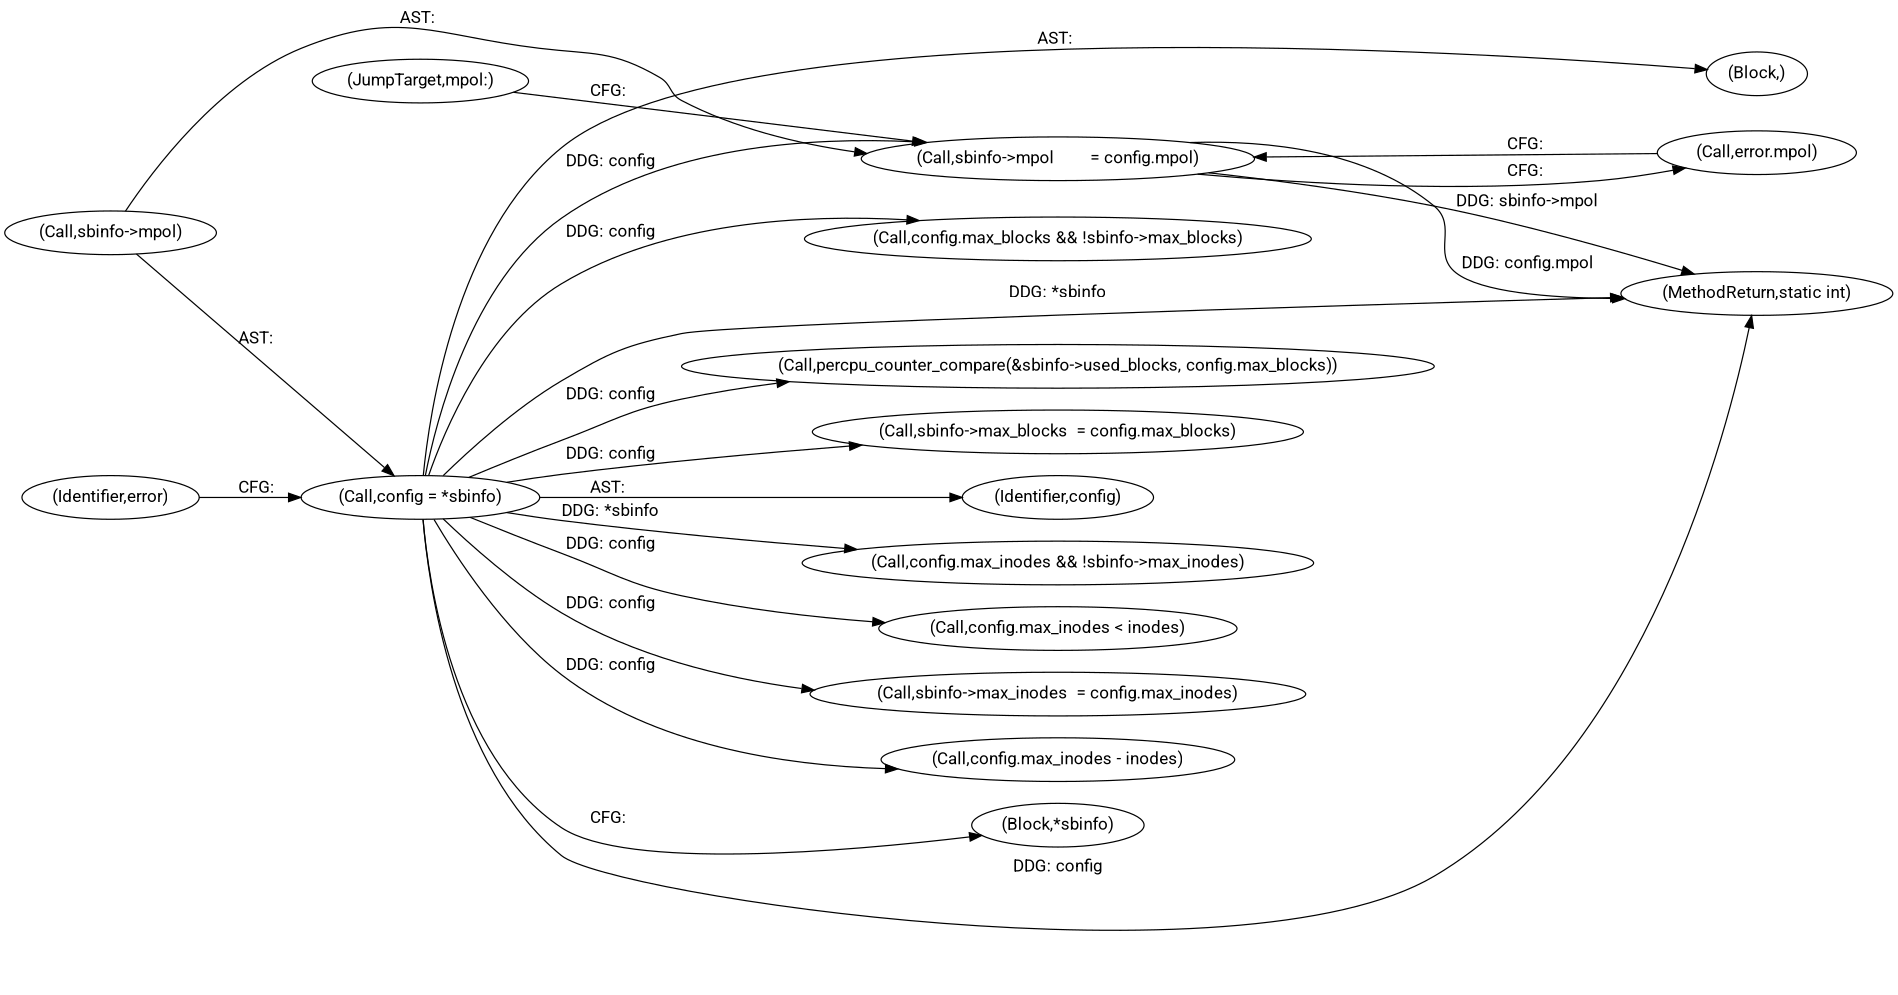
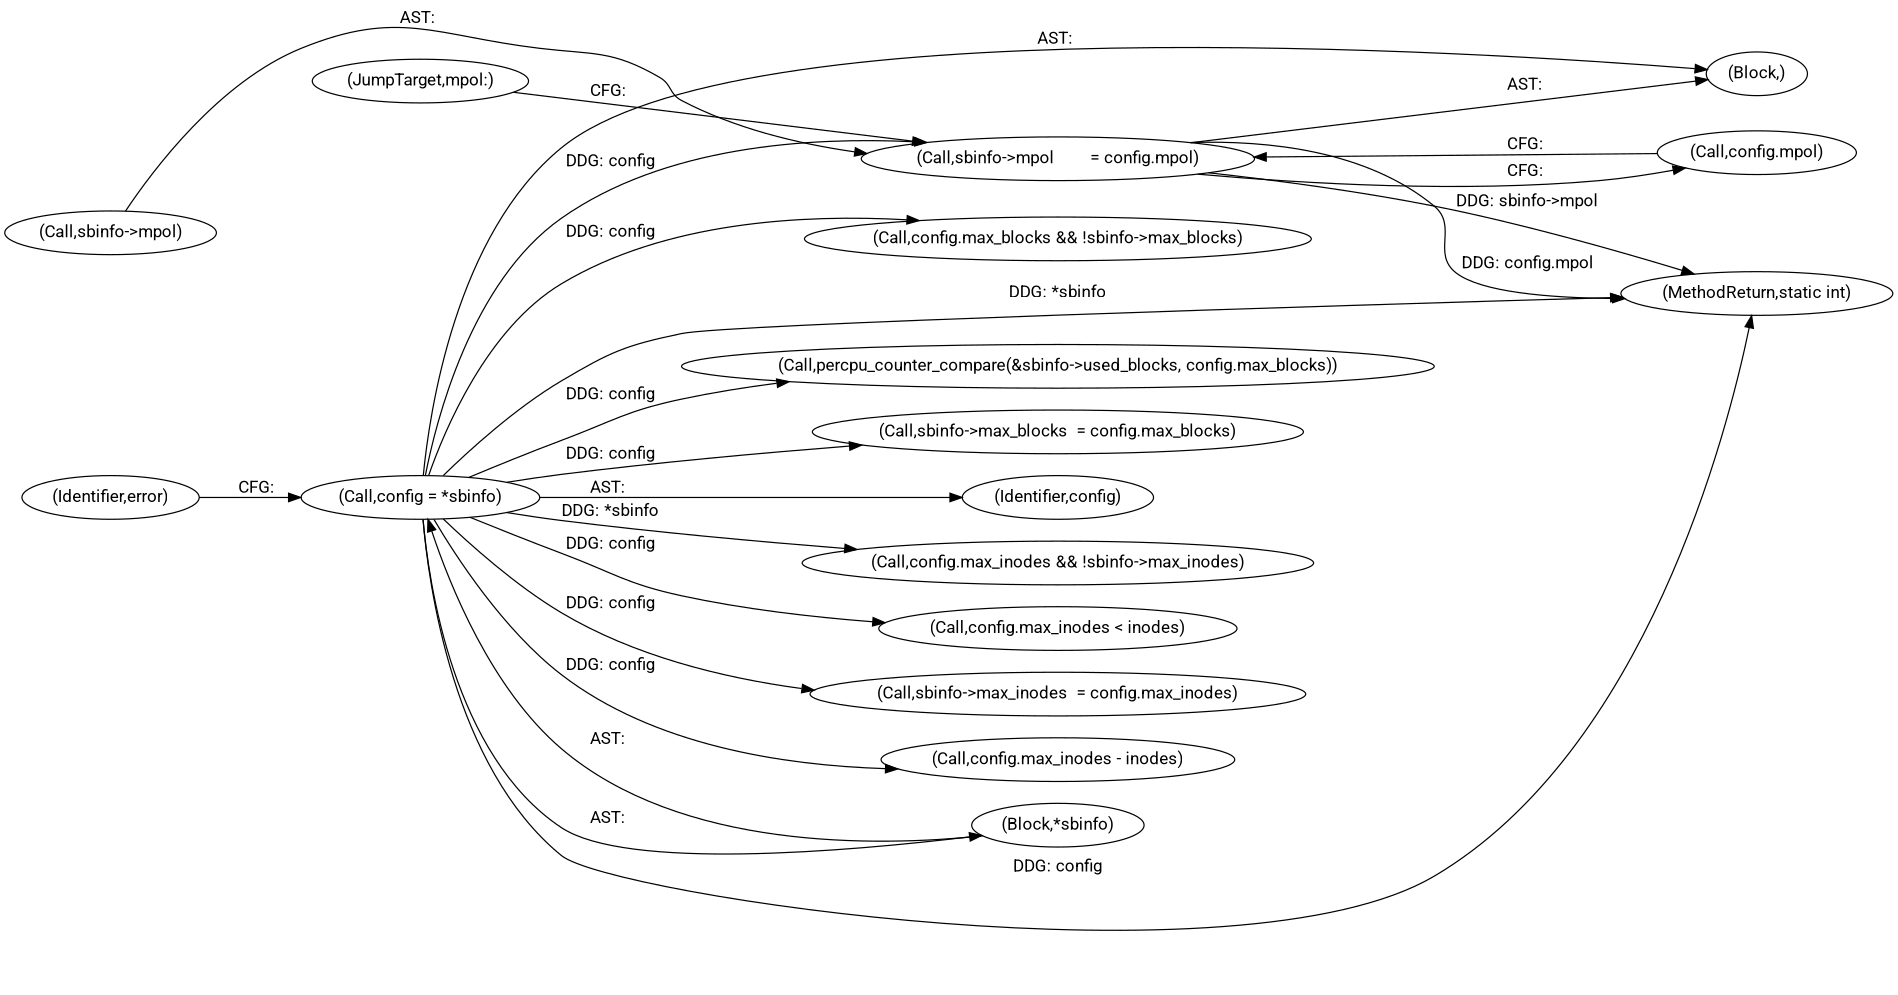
none -> (1443, 112)
(1757, 153) -> (1757, 153)
(260, 361) -> (640, 796)
(611, 819) -> (611, 819)
